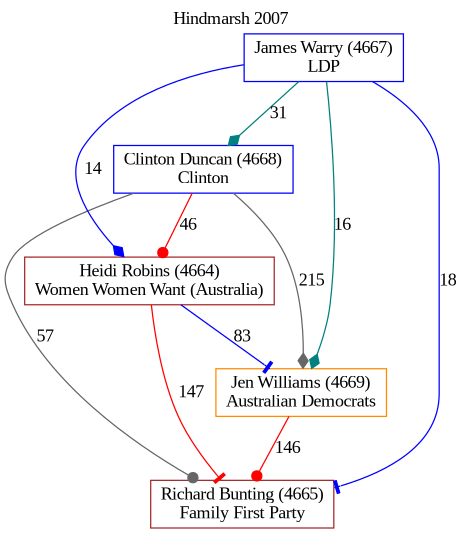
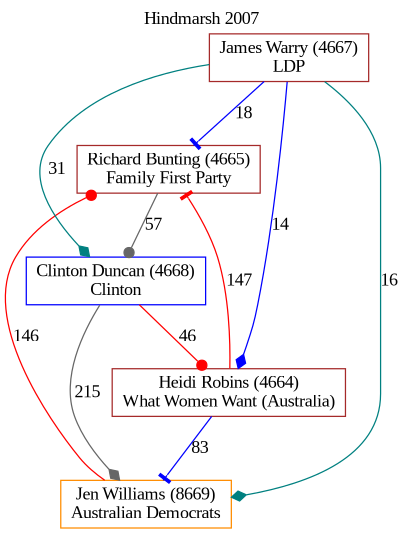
(324, 58) -> (289, 58)
(149, 281) -> (229, 393)
(27, 331) -> (145, 220)
(301, 393) -> (146, 504)
